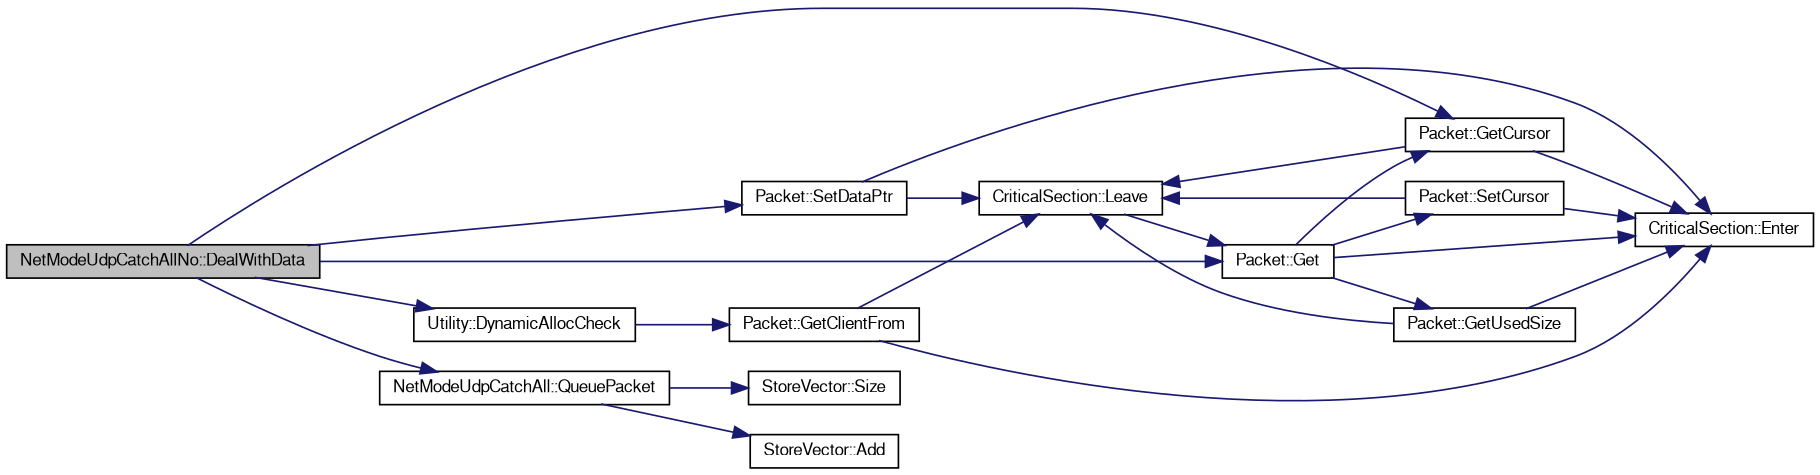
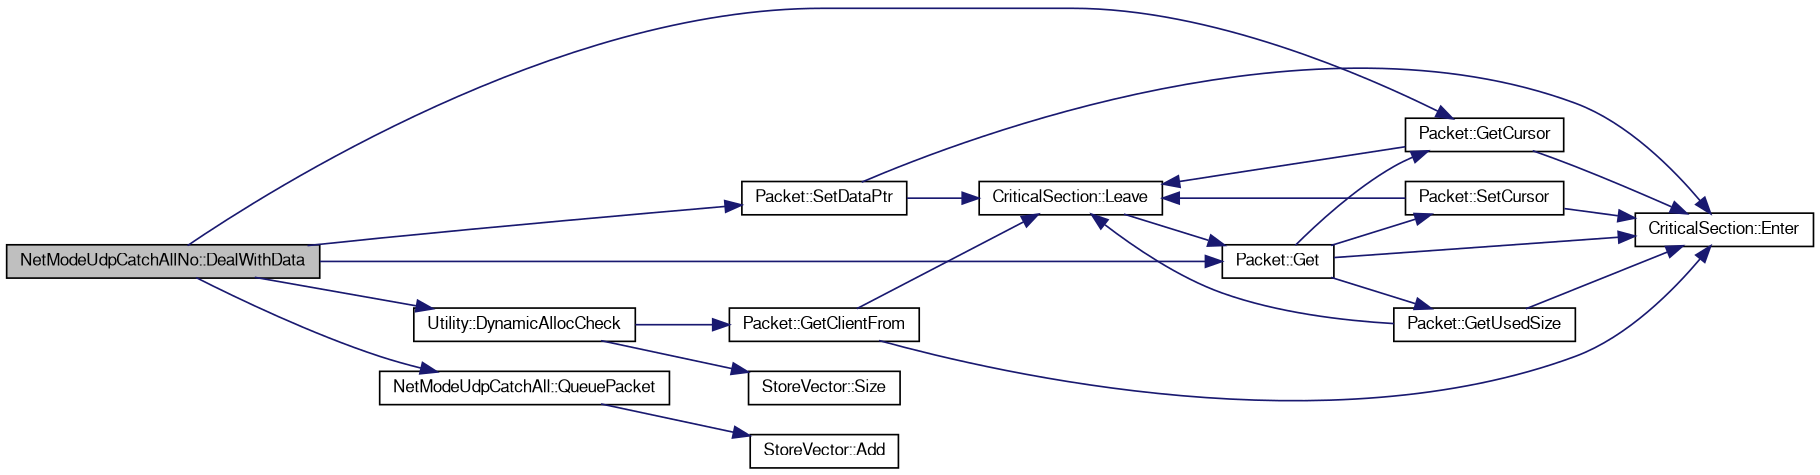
(701, 388) -> (667, 355)
